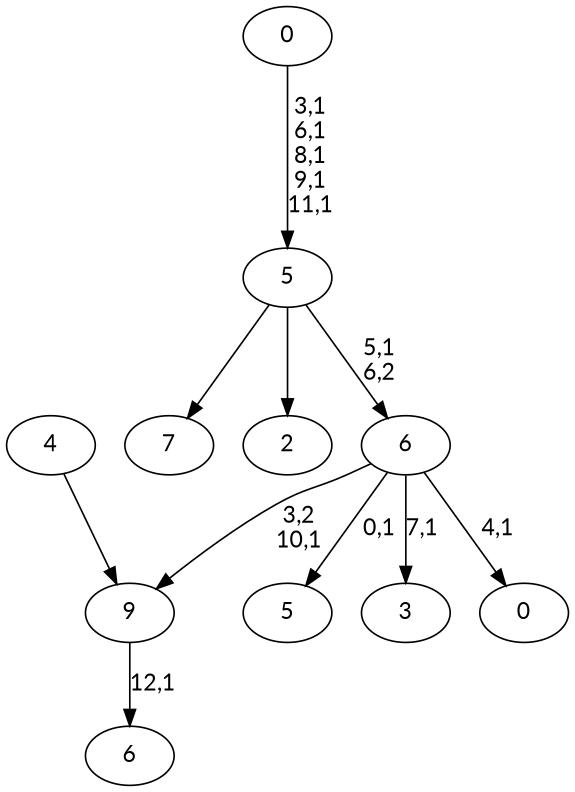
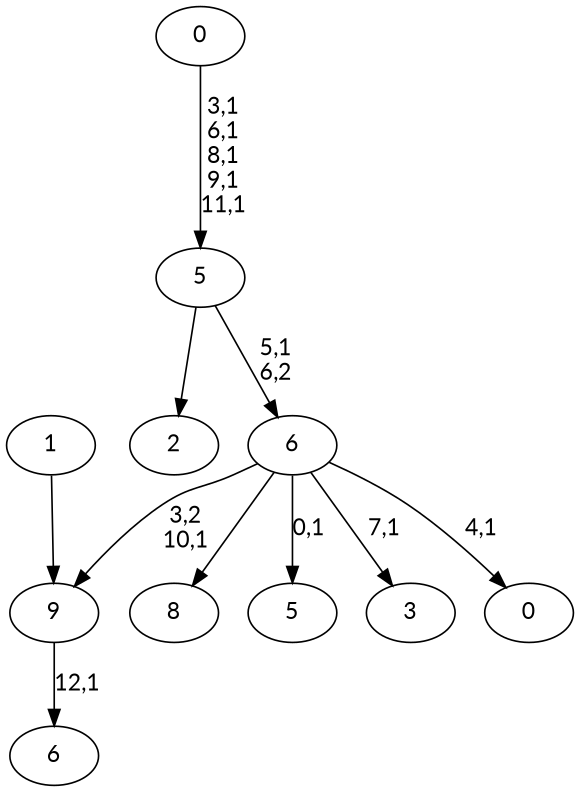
(51, 445) -> (51, 445)
(169, 445) -> none
none -> (174, 613)
